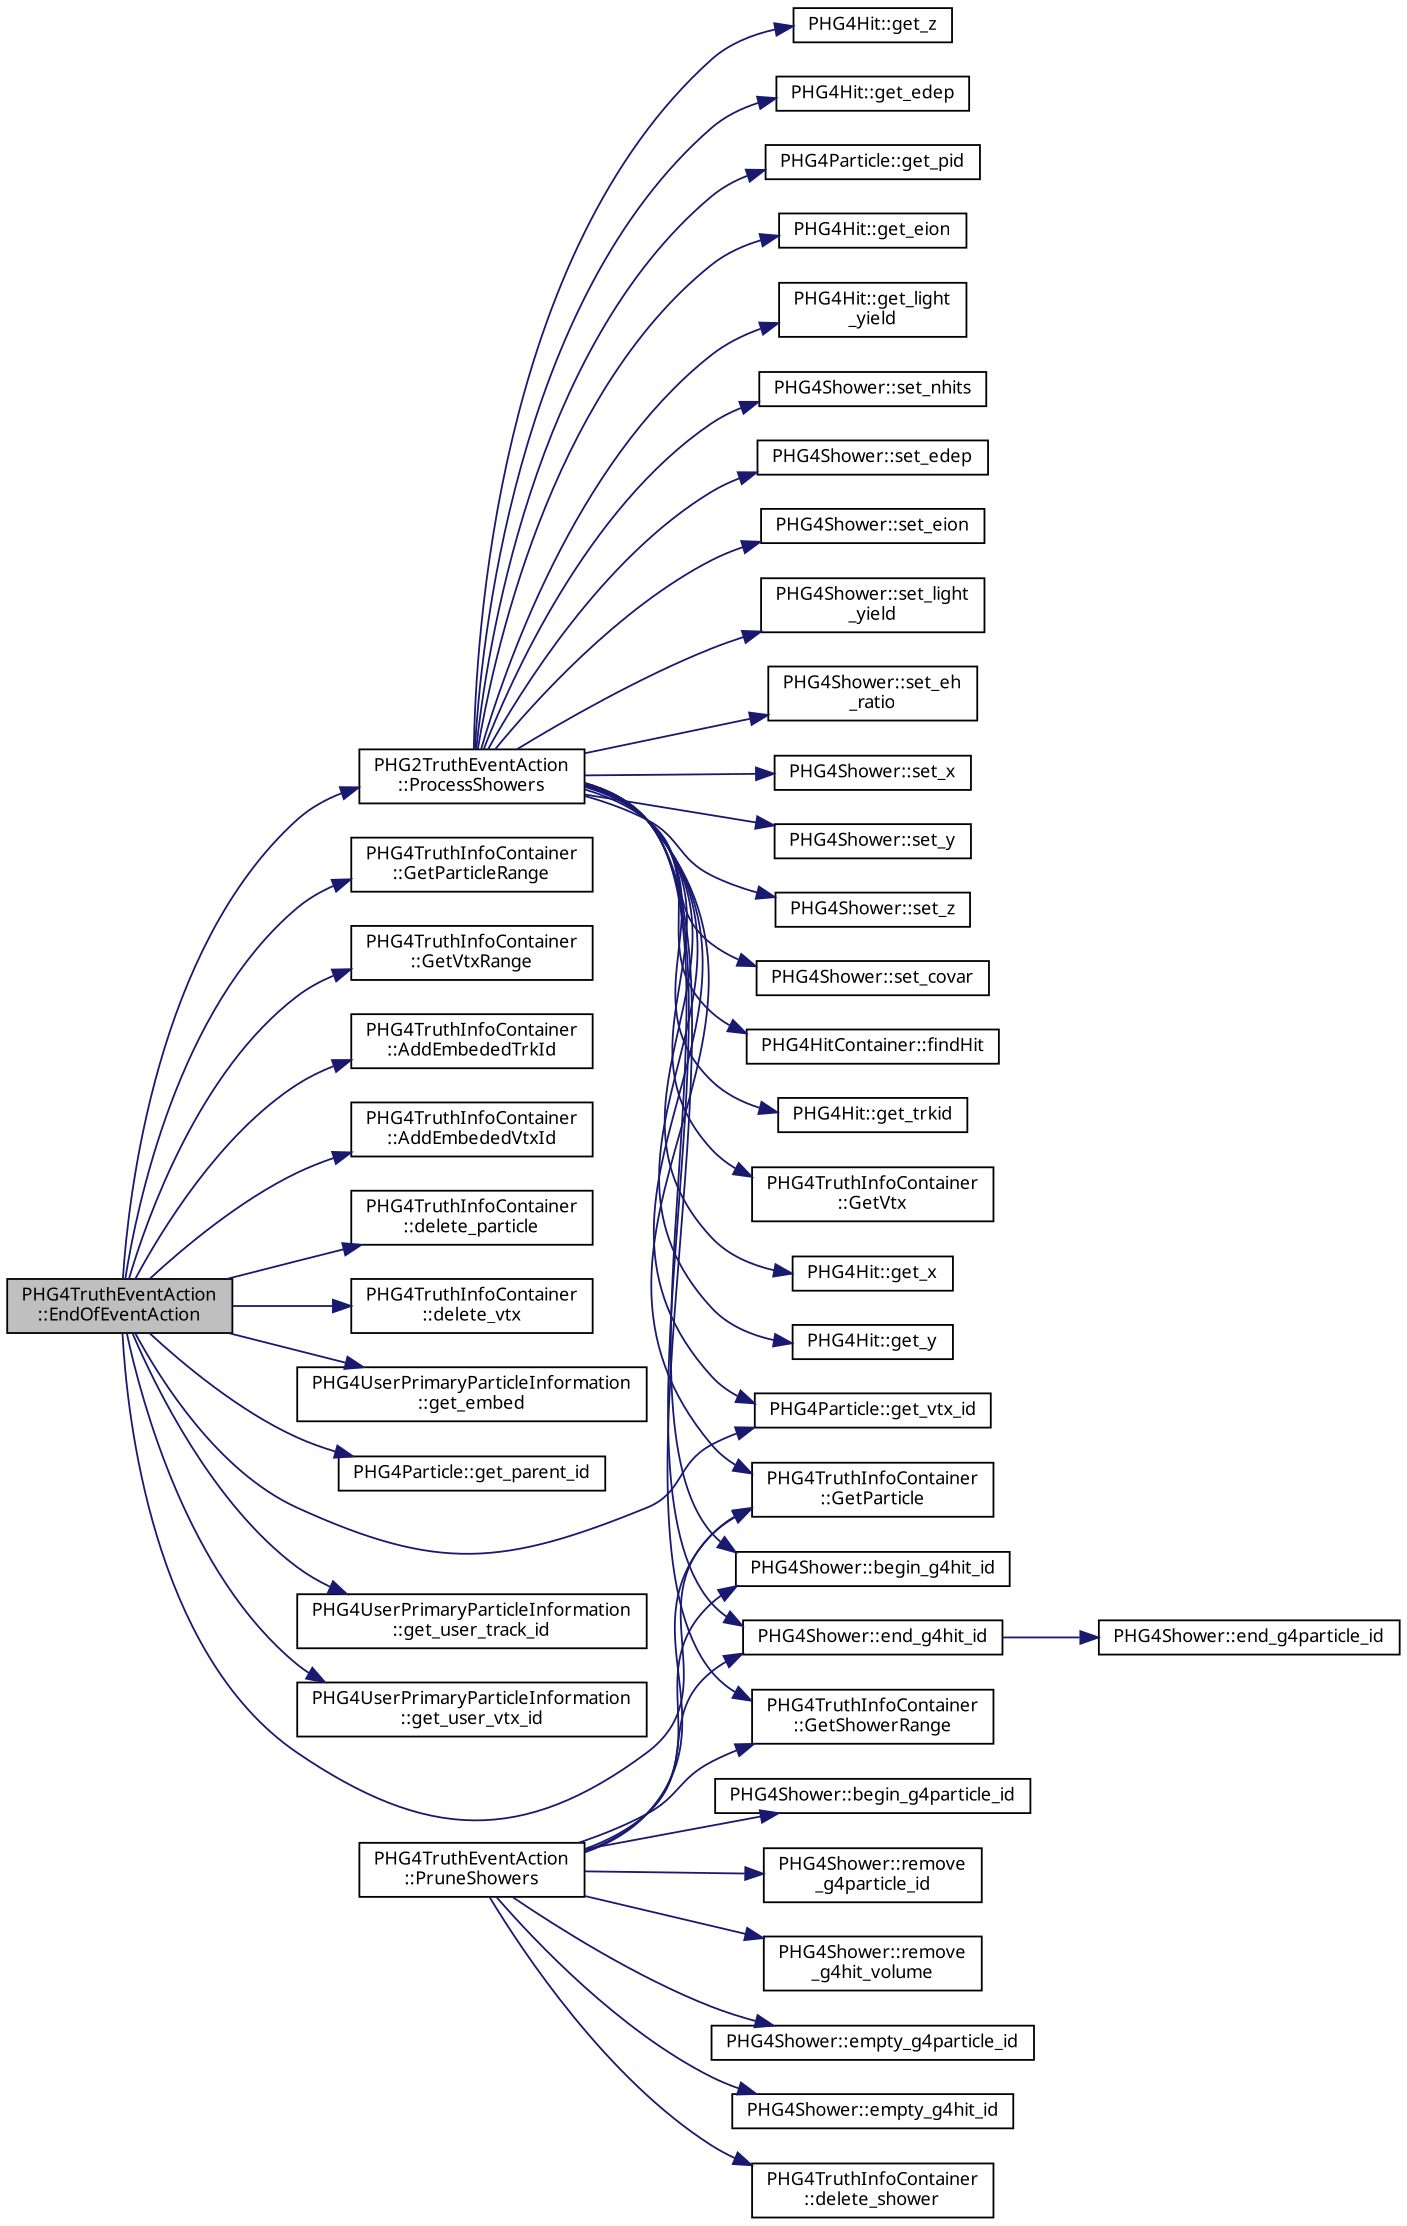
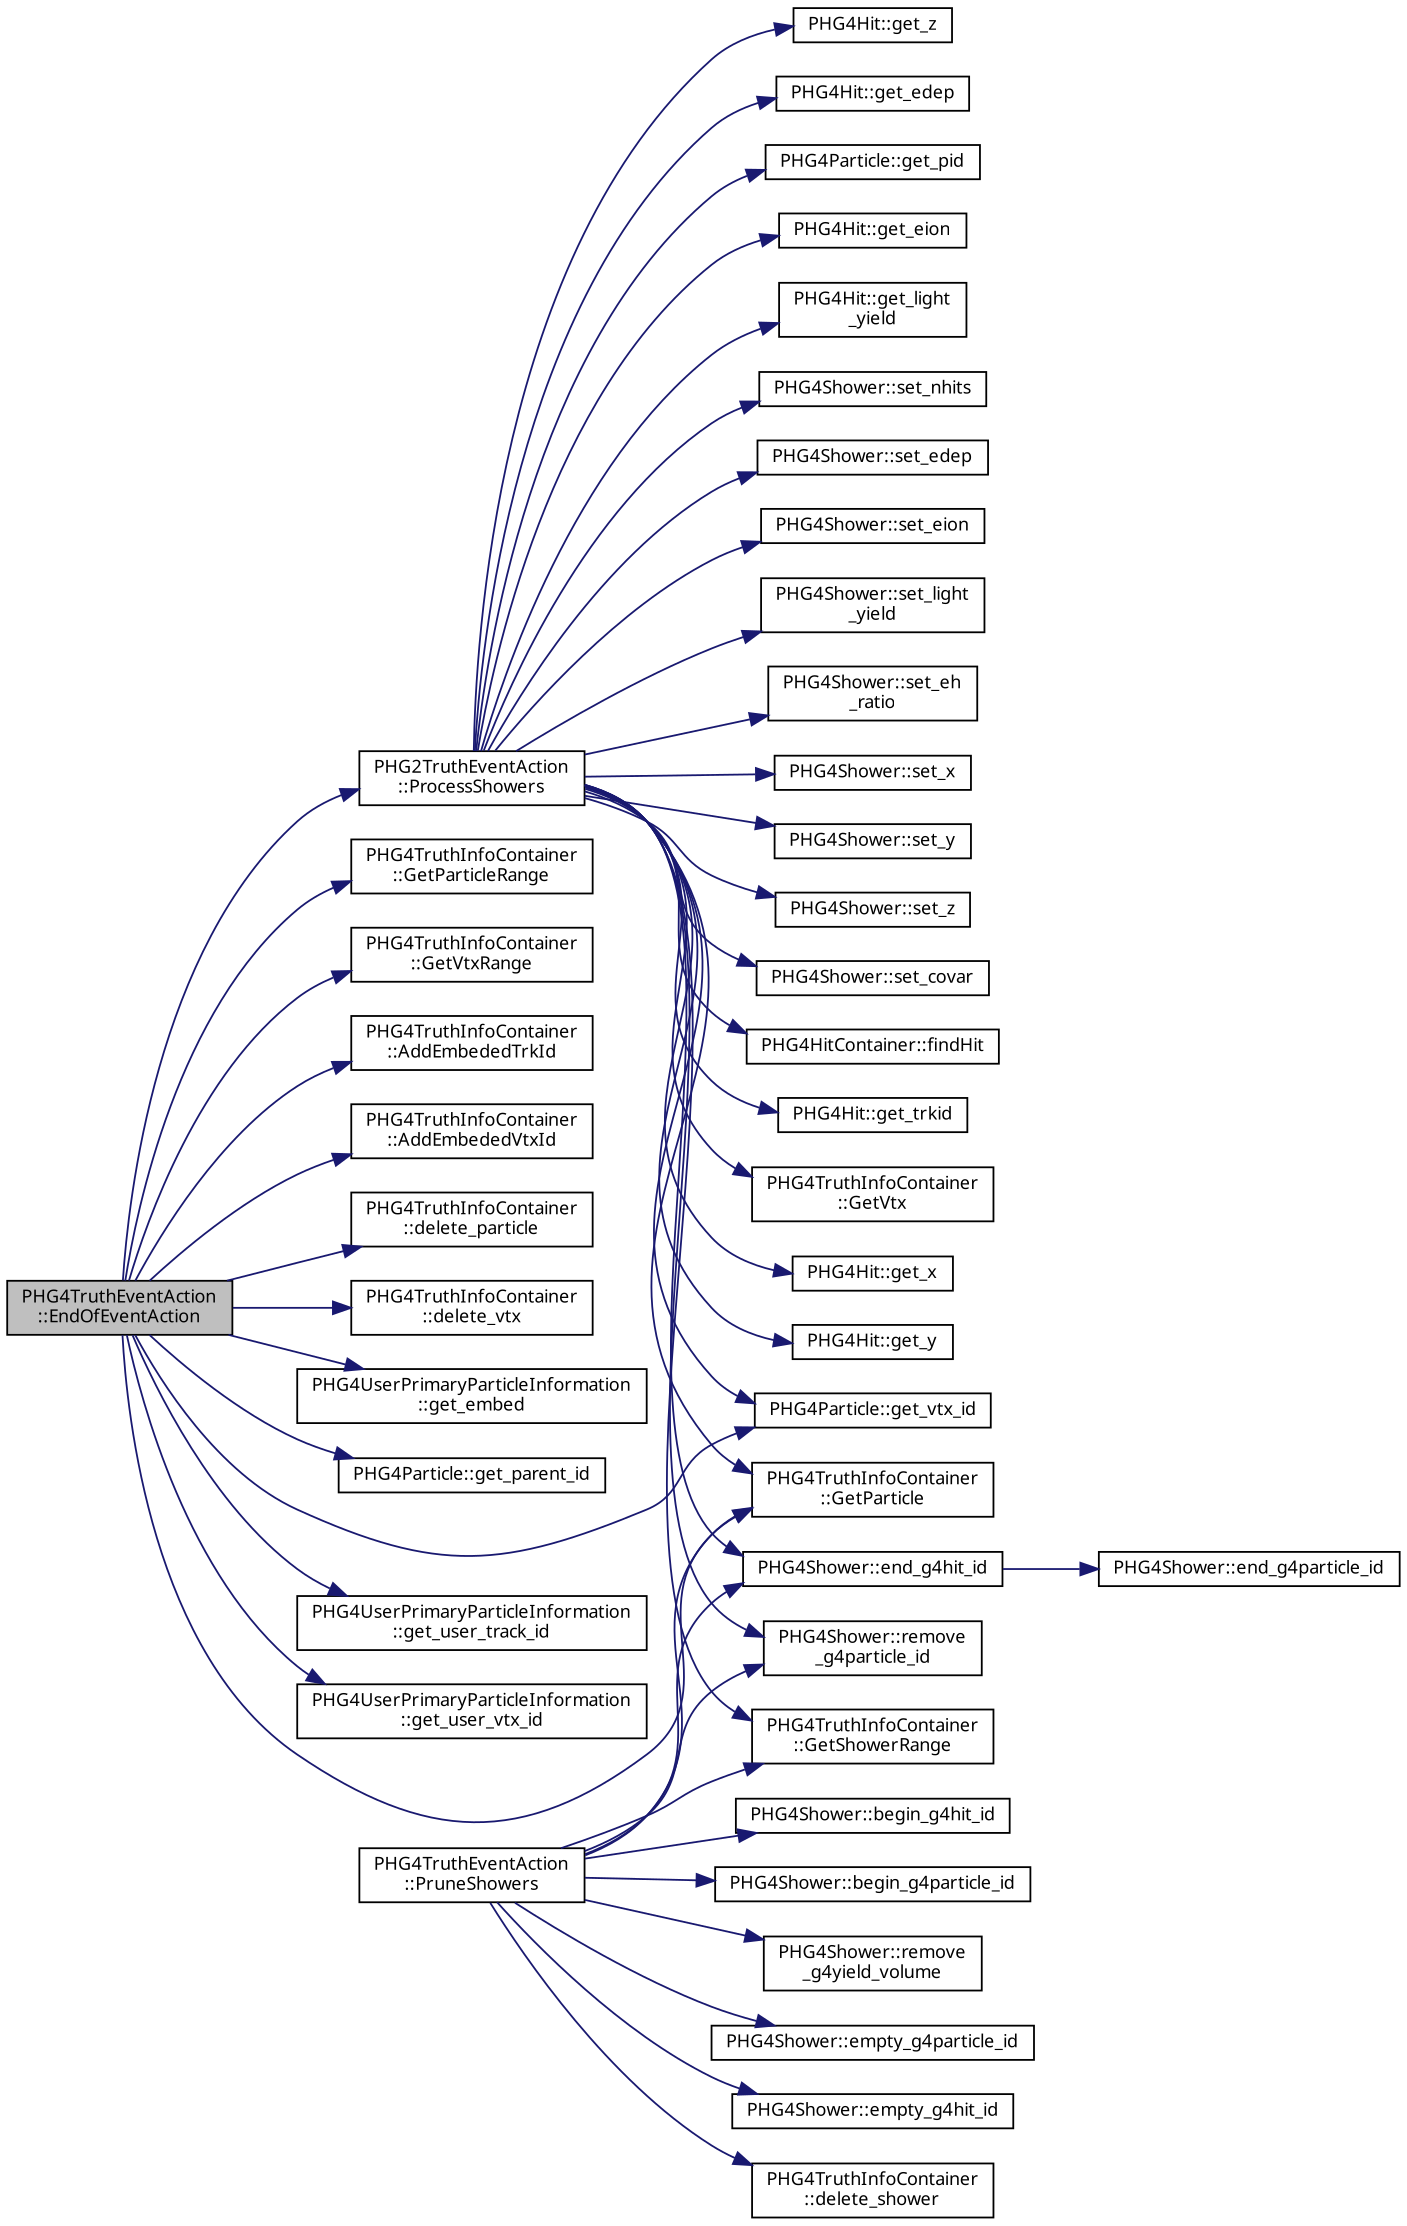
(680, 1146) -> (681, 1198)
(873, 1964) -> (873, 1964)
